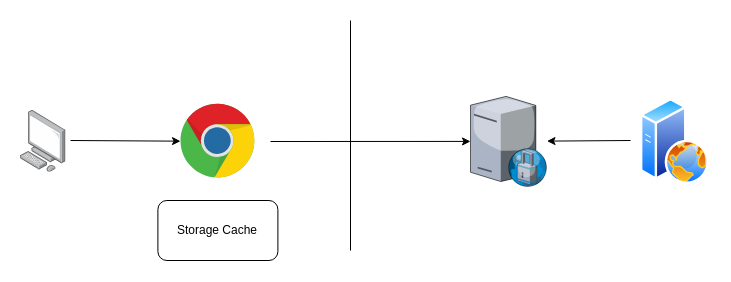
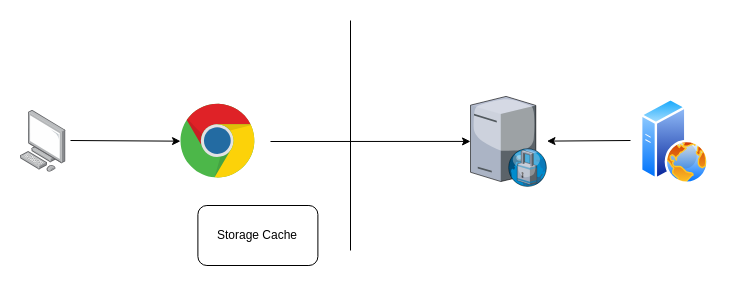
(218, 231) -> (258, 236)
